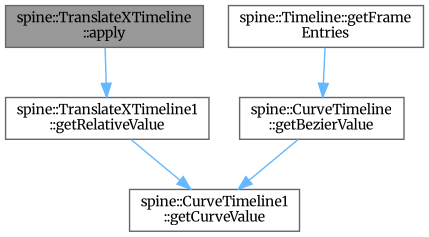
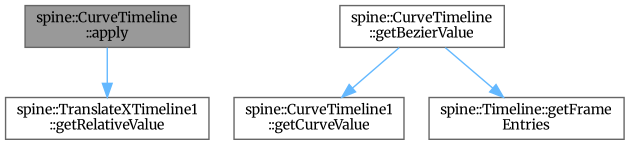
(104, 26) -> (107, 26)
(324, 65) -> (469, 68)
(155, 160) -> none
